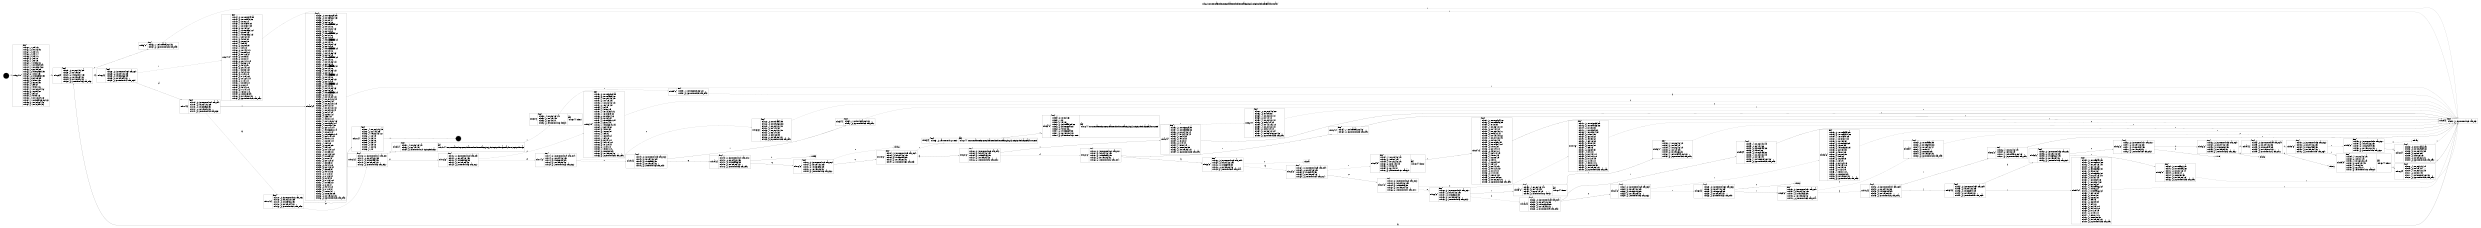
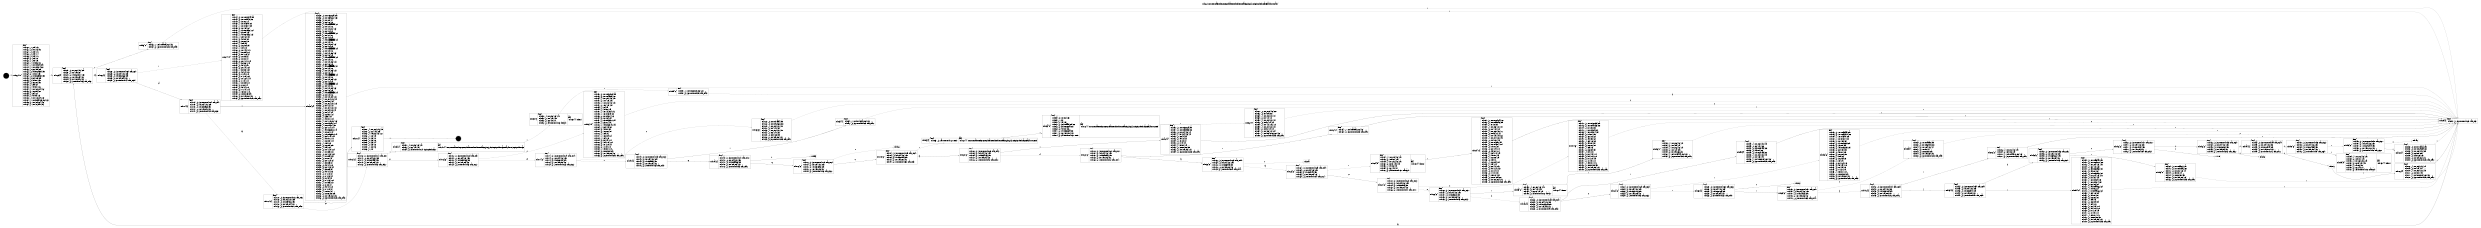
(2393, 168) -> (2362, 179)
